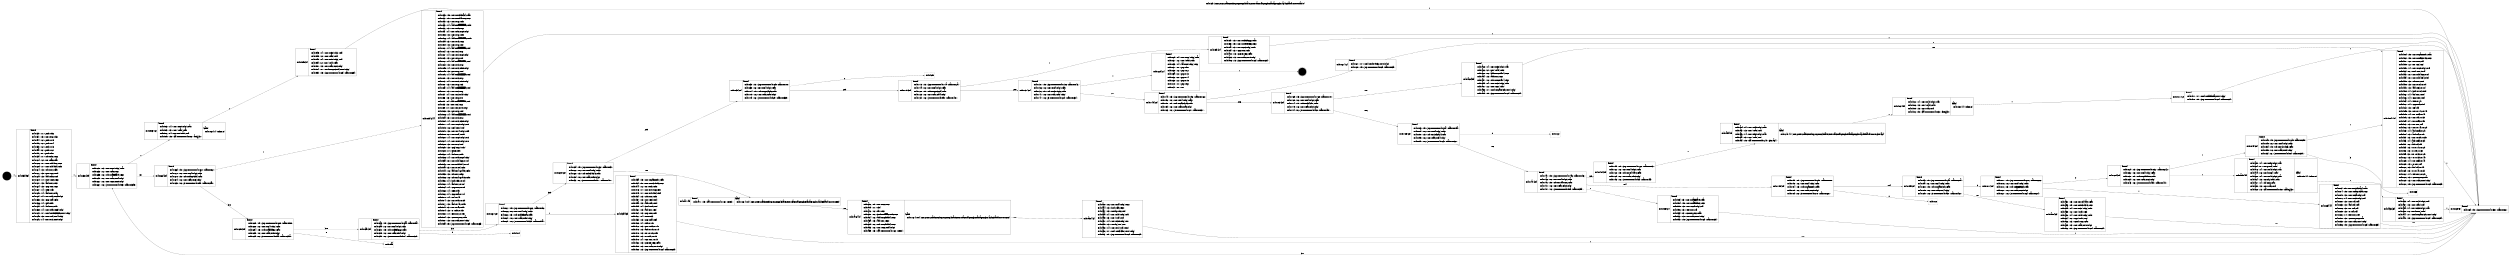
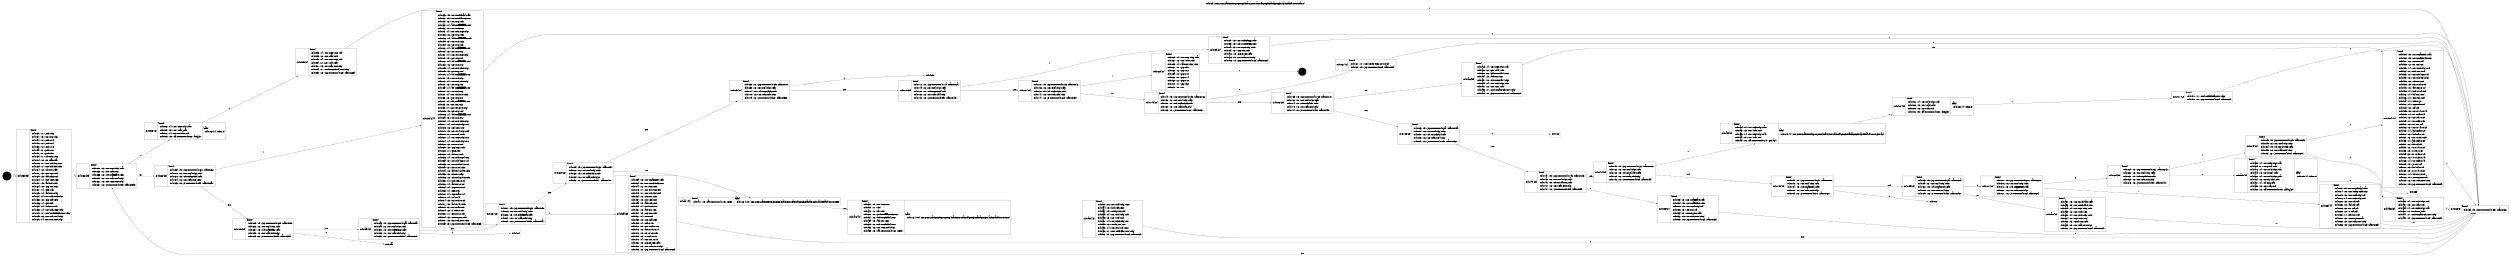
(1678, 187) -> (1713, 179)
(1046, 218) -> none
(1803, 237) -> (1803, 237)
